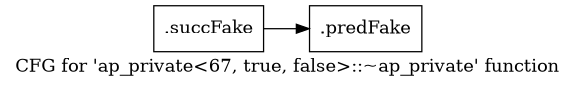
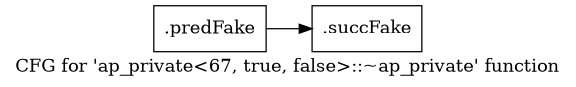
(280, 29) -> (283, 29)
